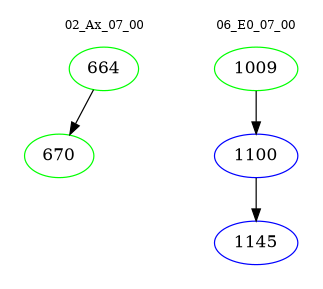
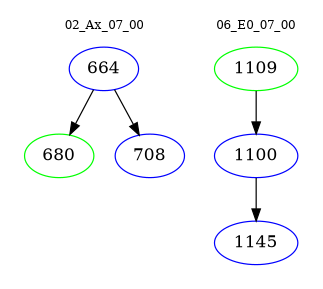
(104, 69) -> (104, 69)
(256, 69) -> (256, 69)
(59, 156) -> (59, 156)
none -> (150, 156)
